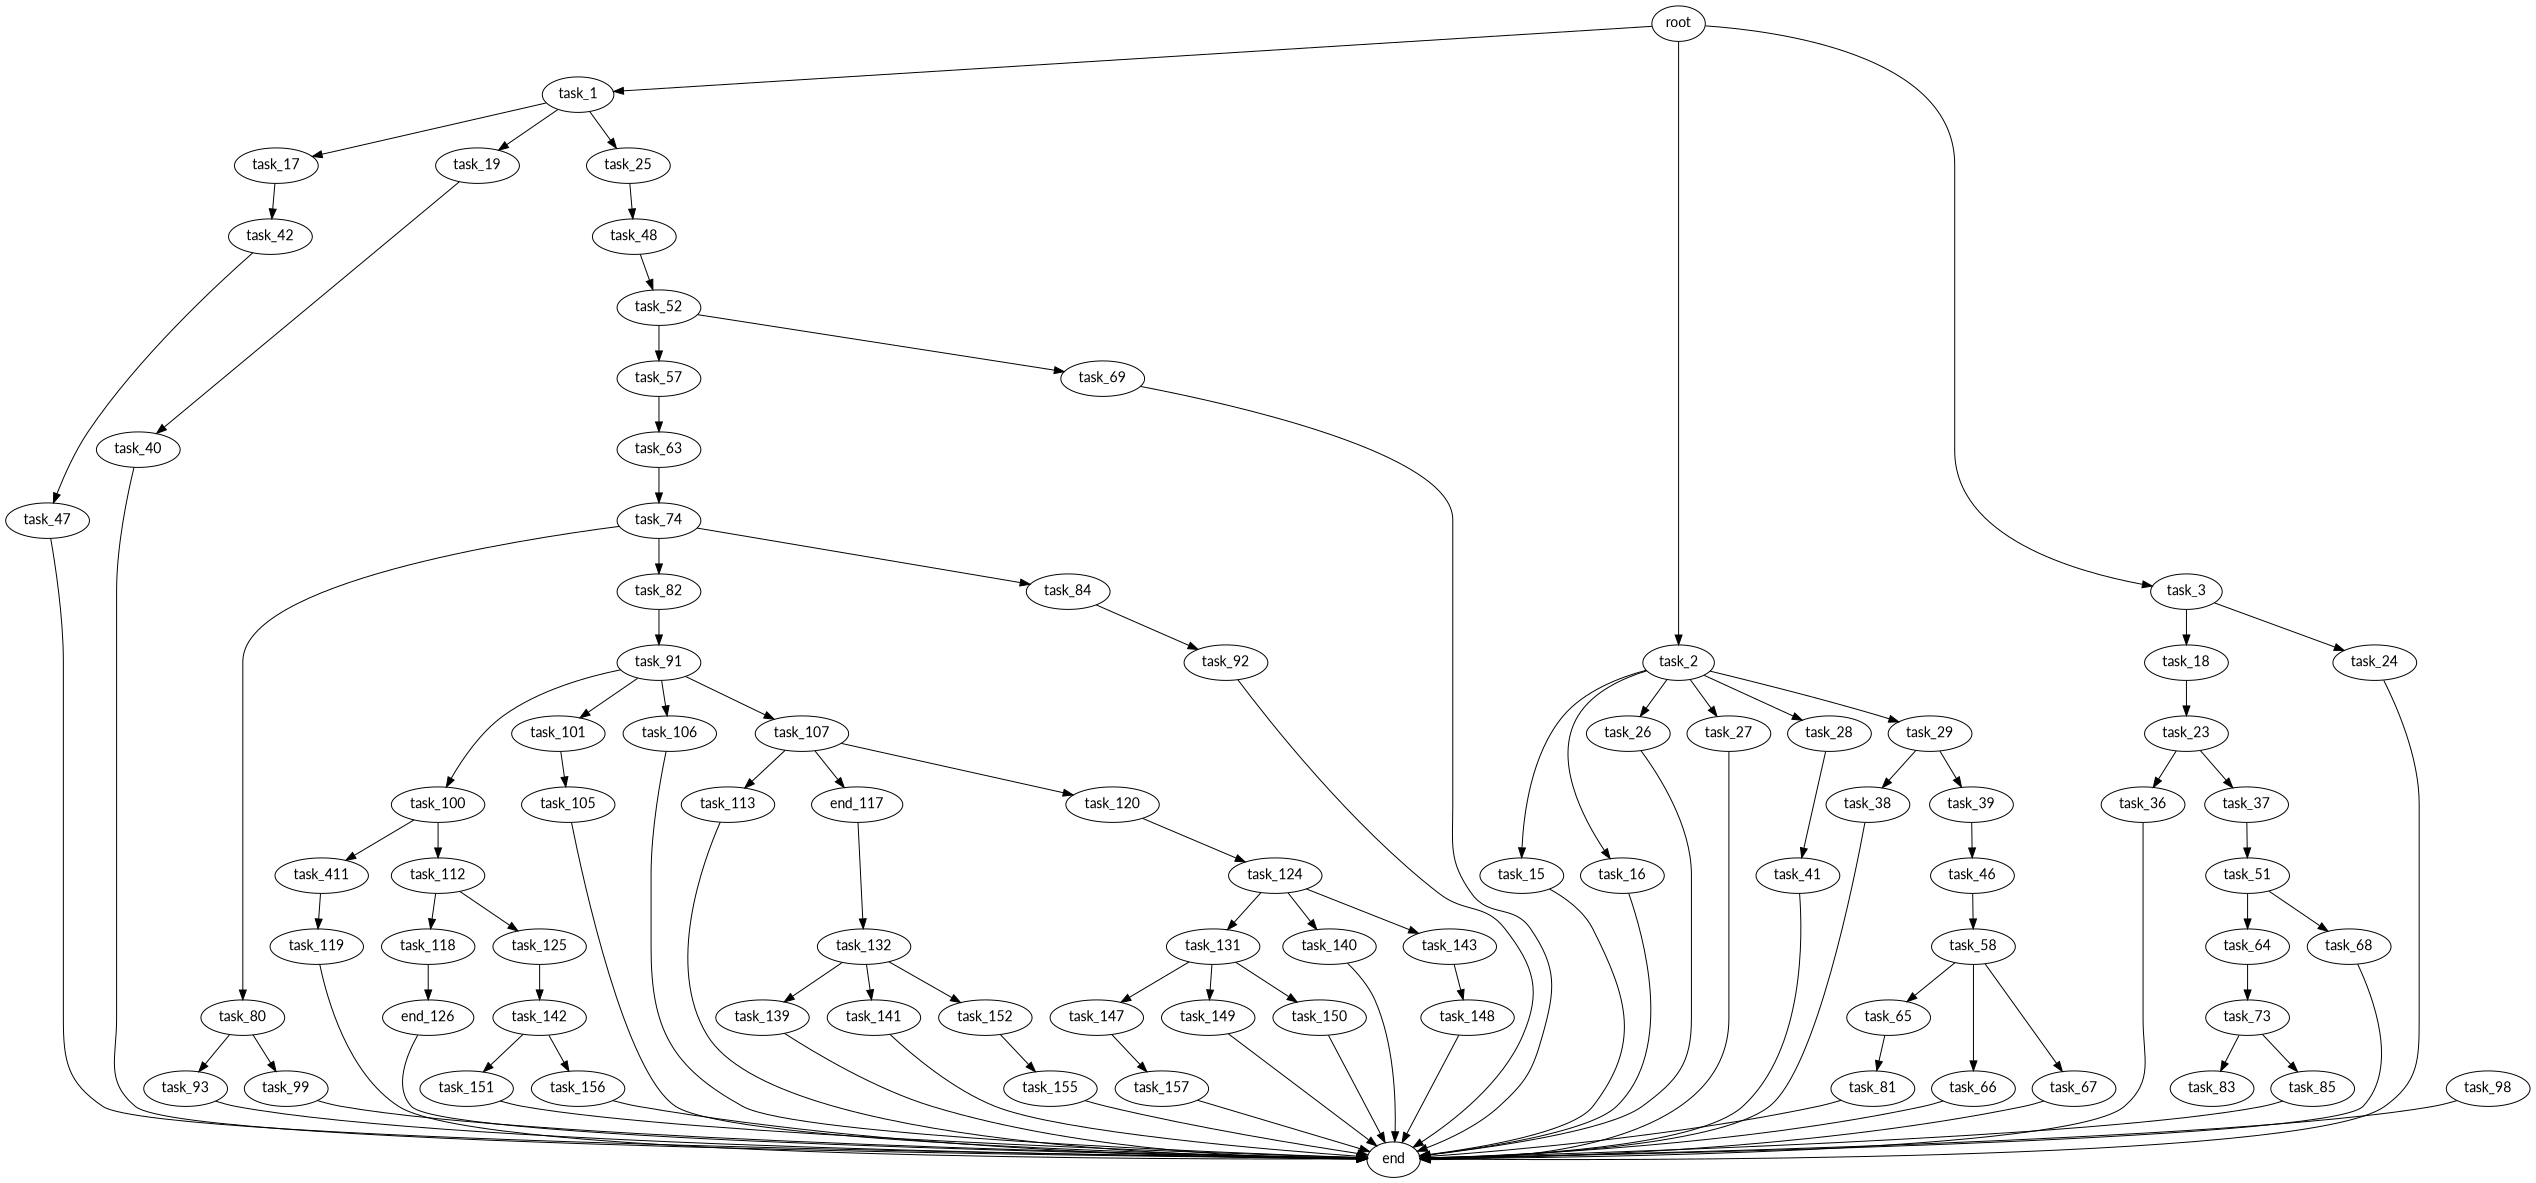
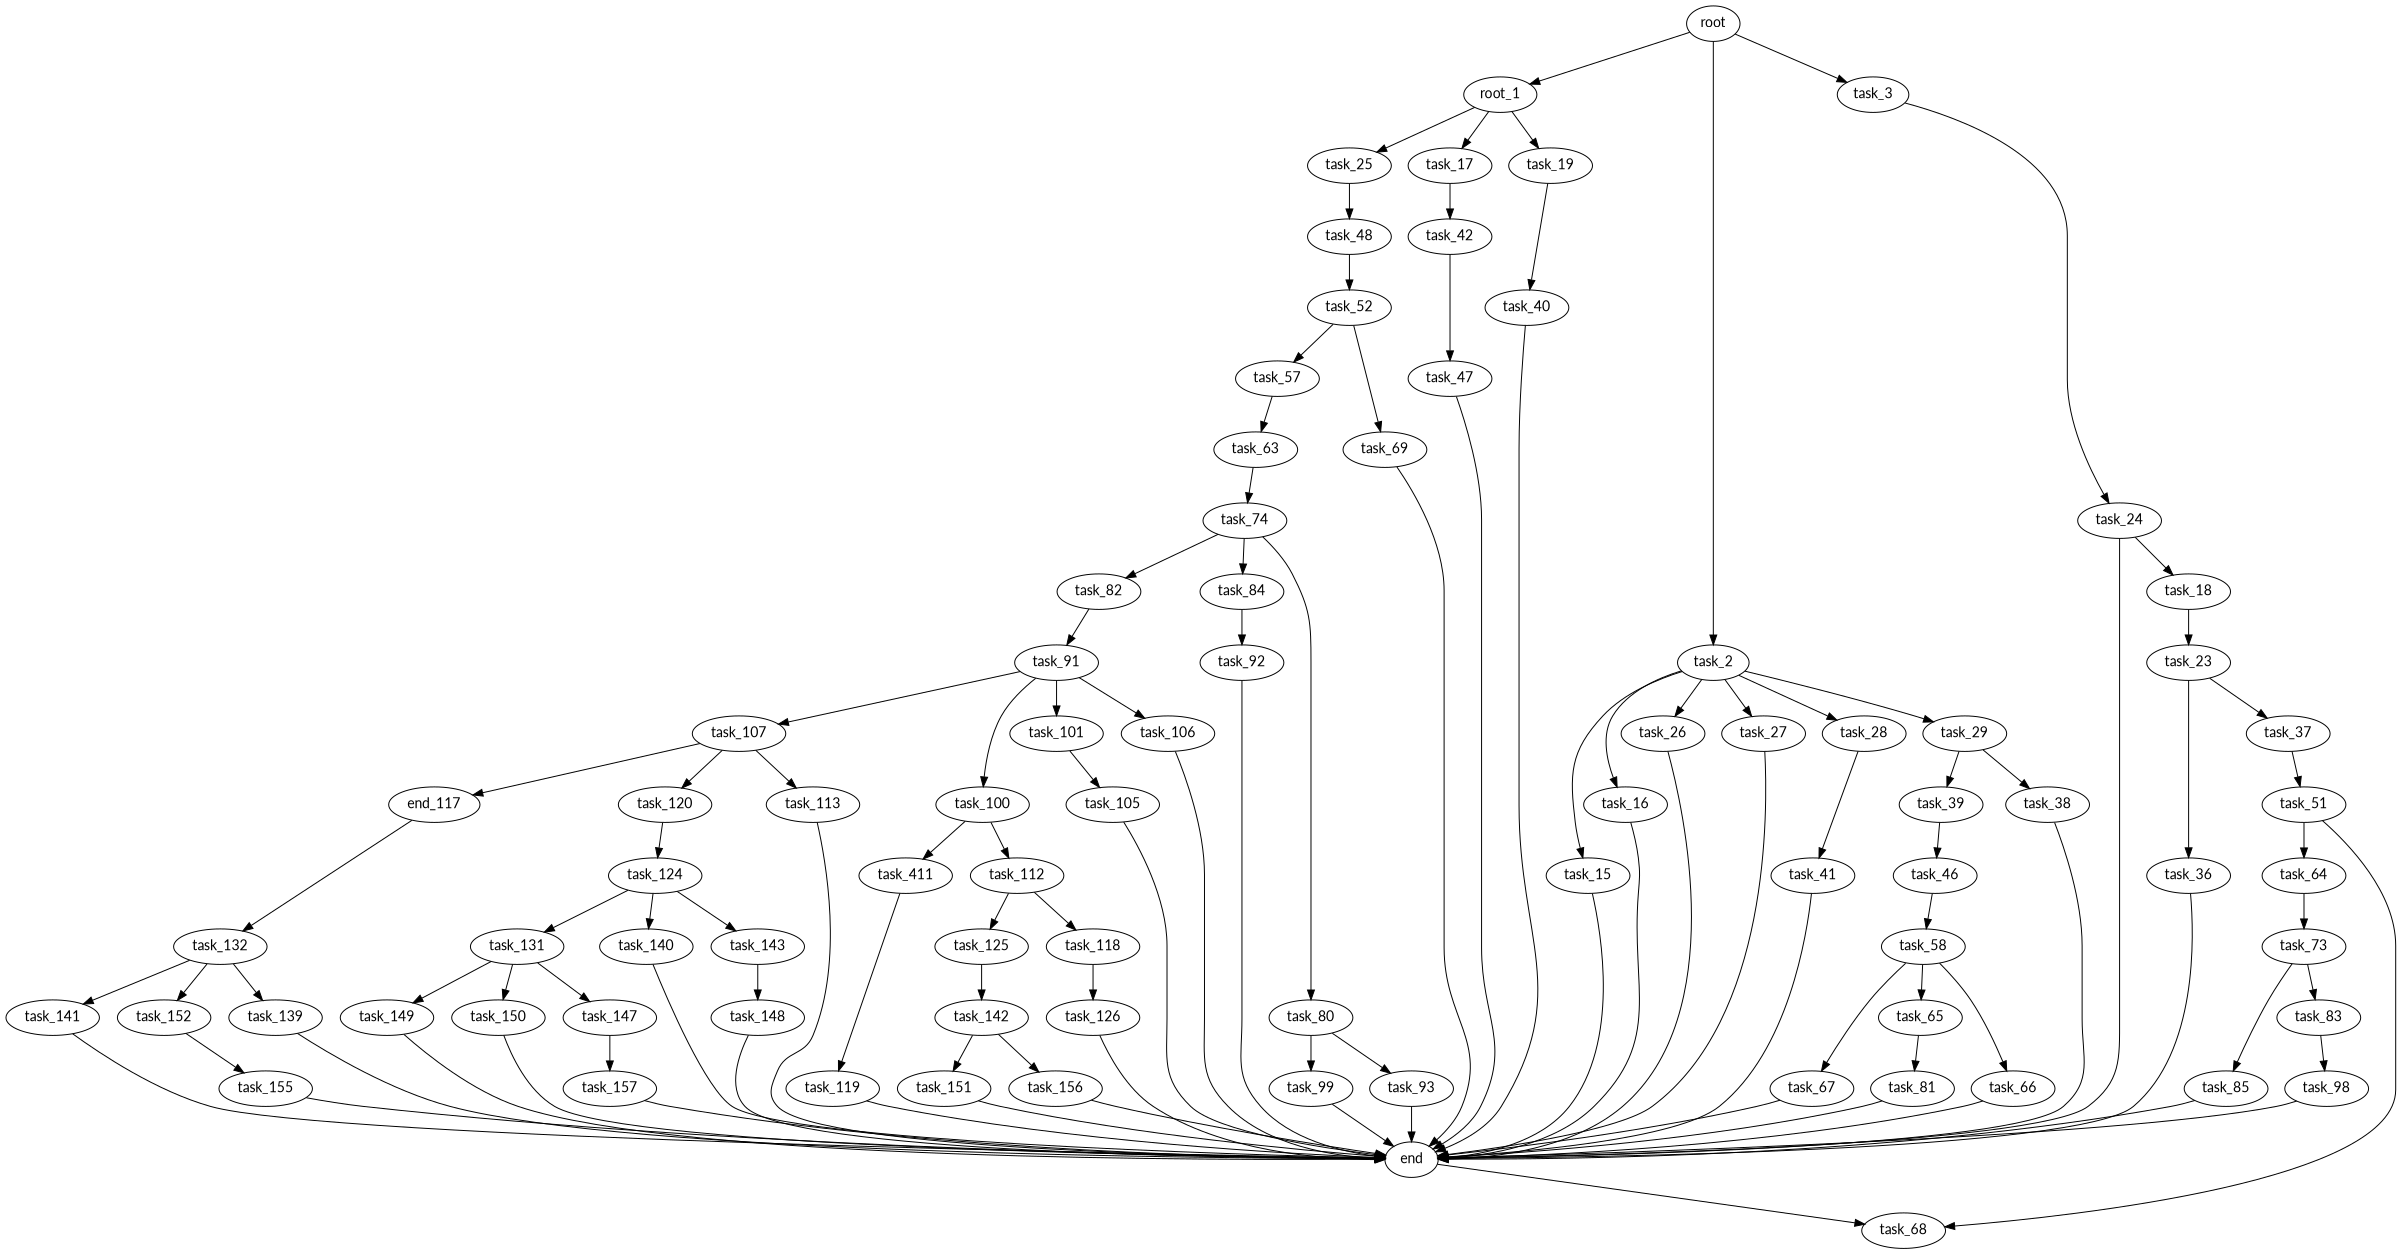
(578, 95) -> (1500, 95)
(2186, 622) -> (2151, 553)
(428, 1018) -> (1093, 1018)
none -> (2322, 1048)
(1973, 1143) -> (1646, 1194)
